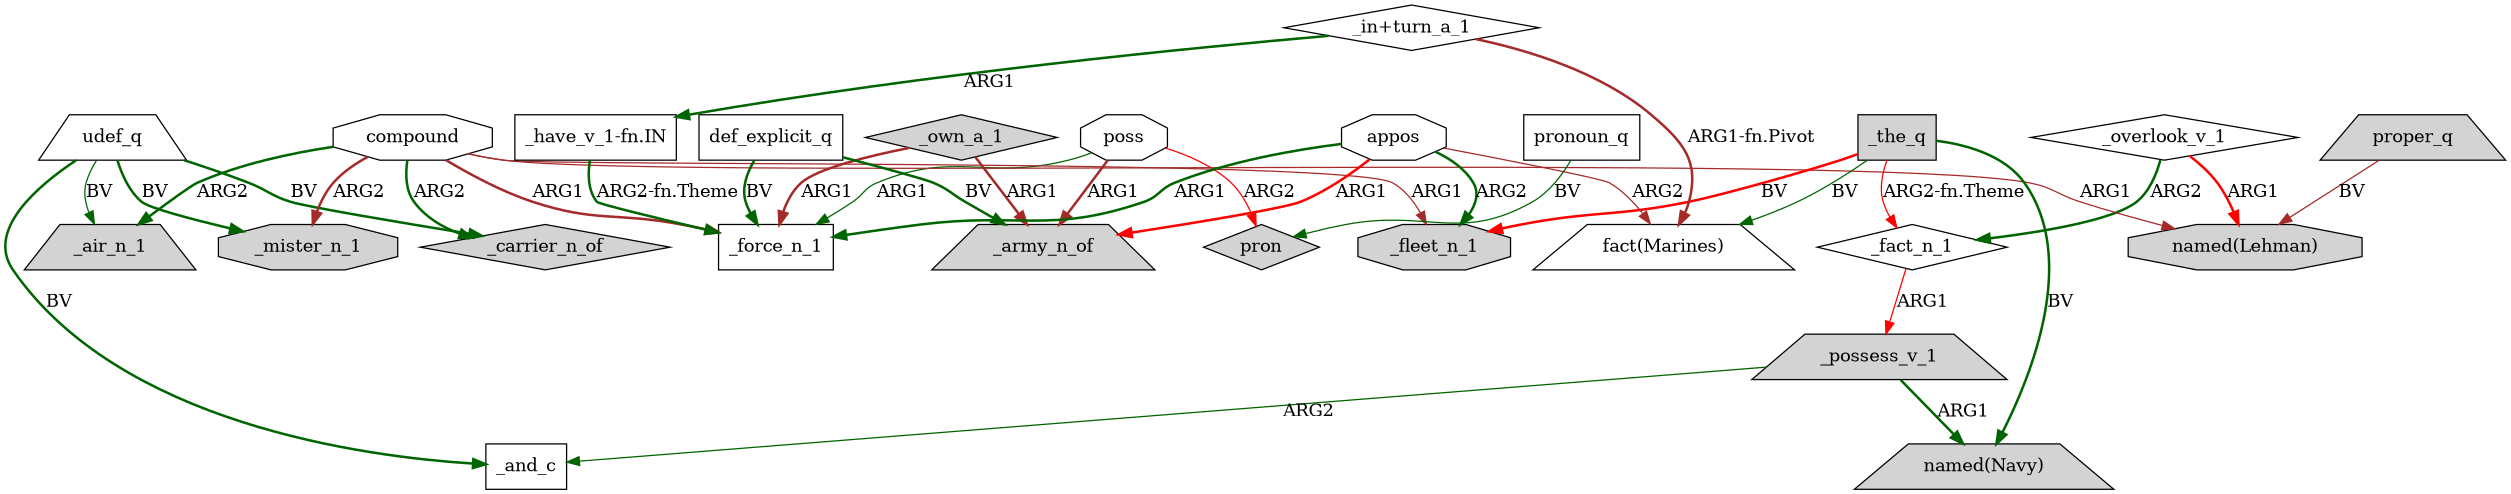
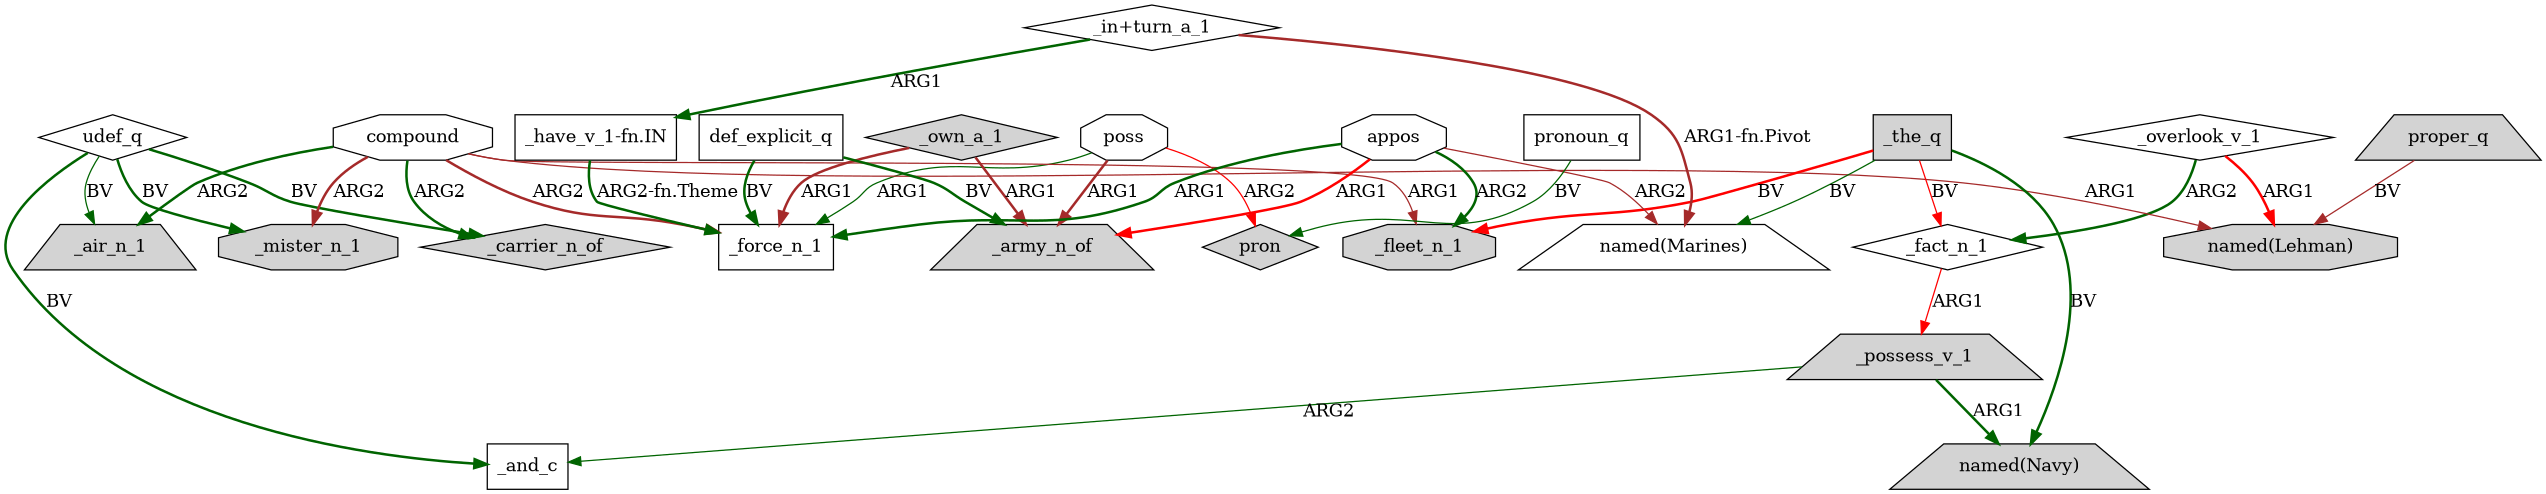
(113, 137) -> (113, 137)
(558, 192) -> (559, 192)
(1954, 192) -> (1945, 192)
(1664, 247) -> (1674, 247)
